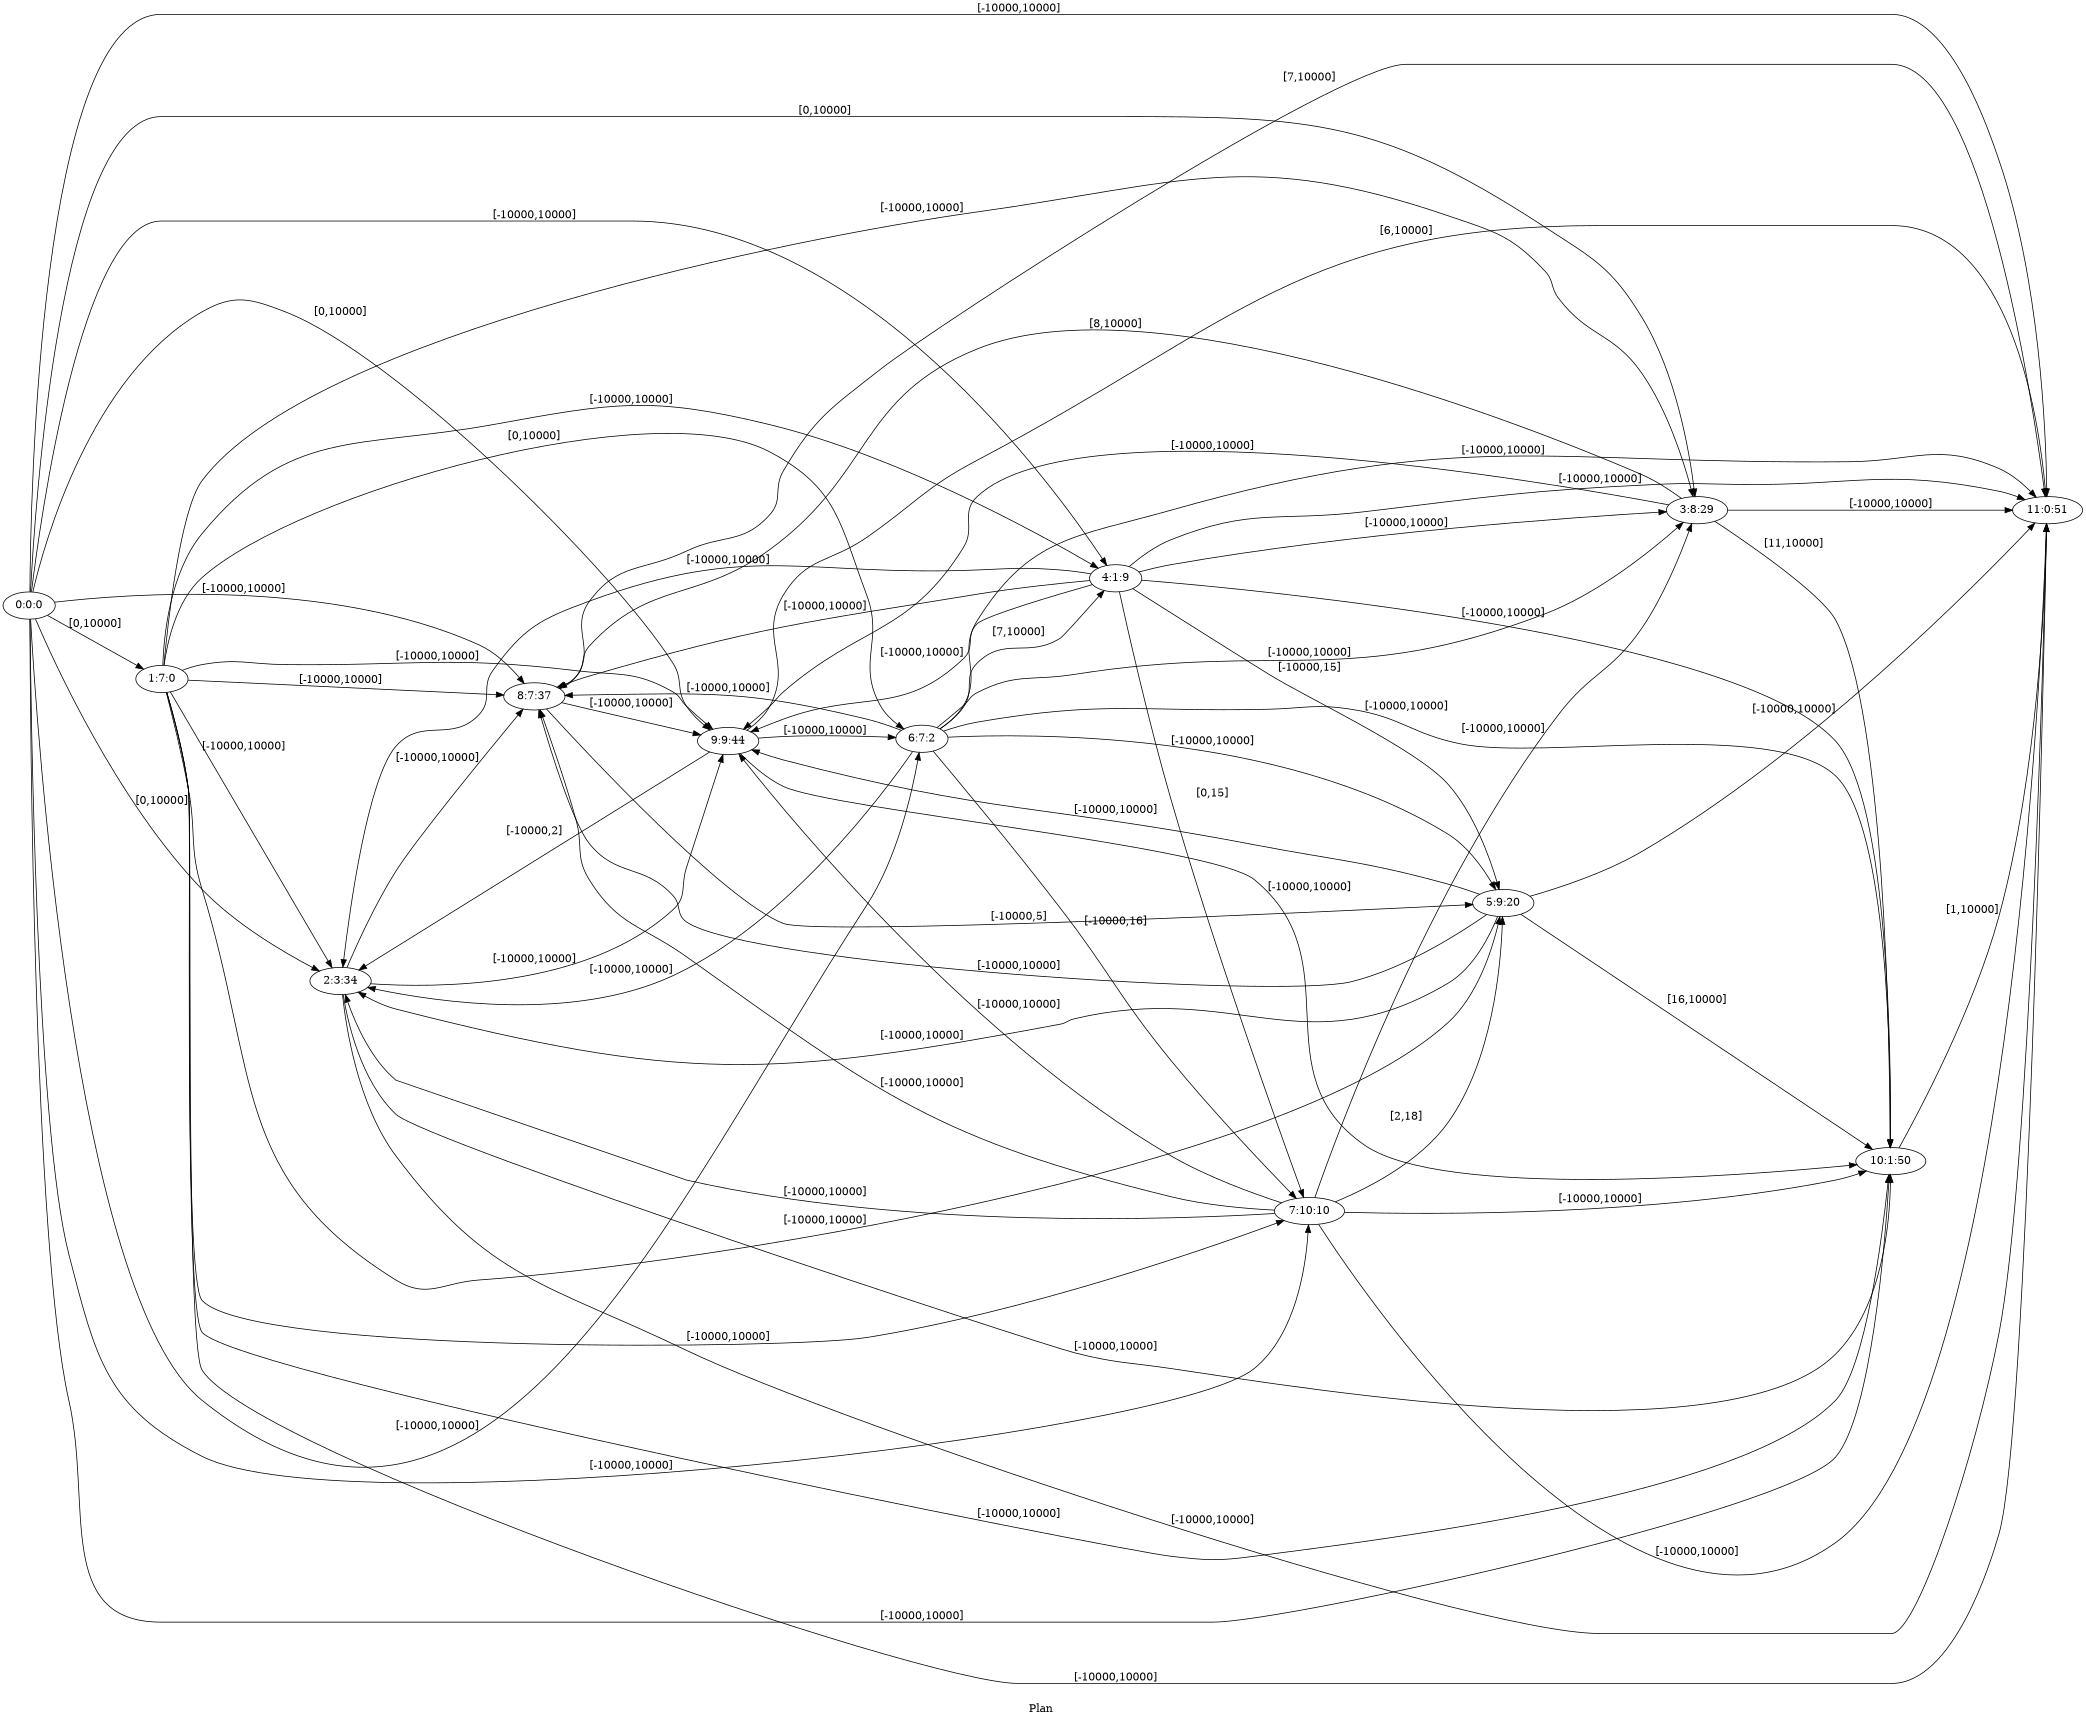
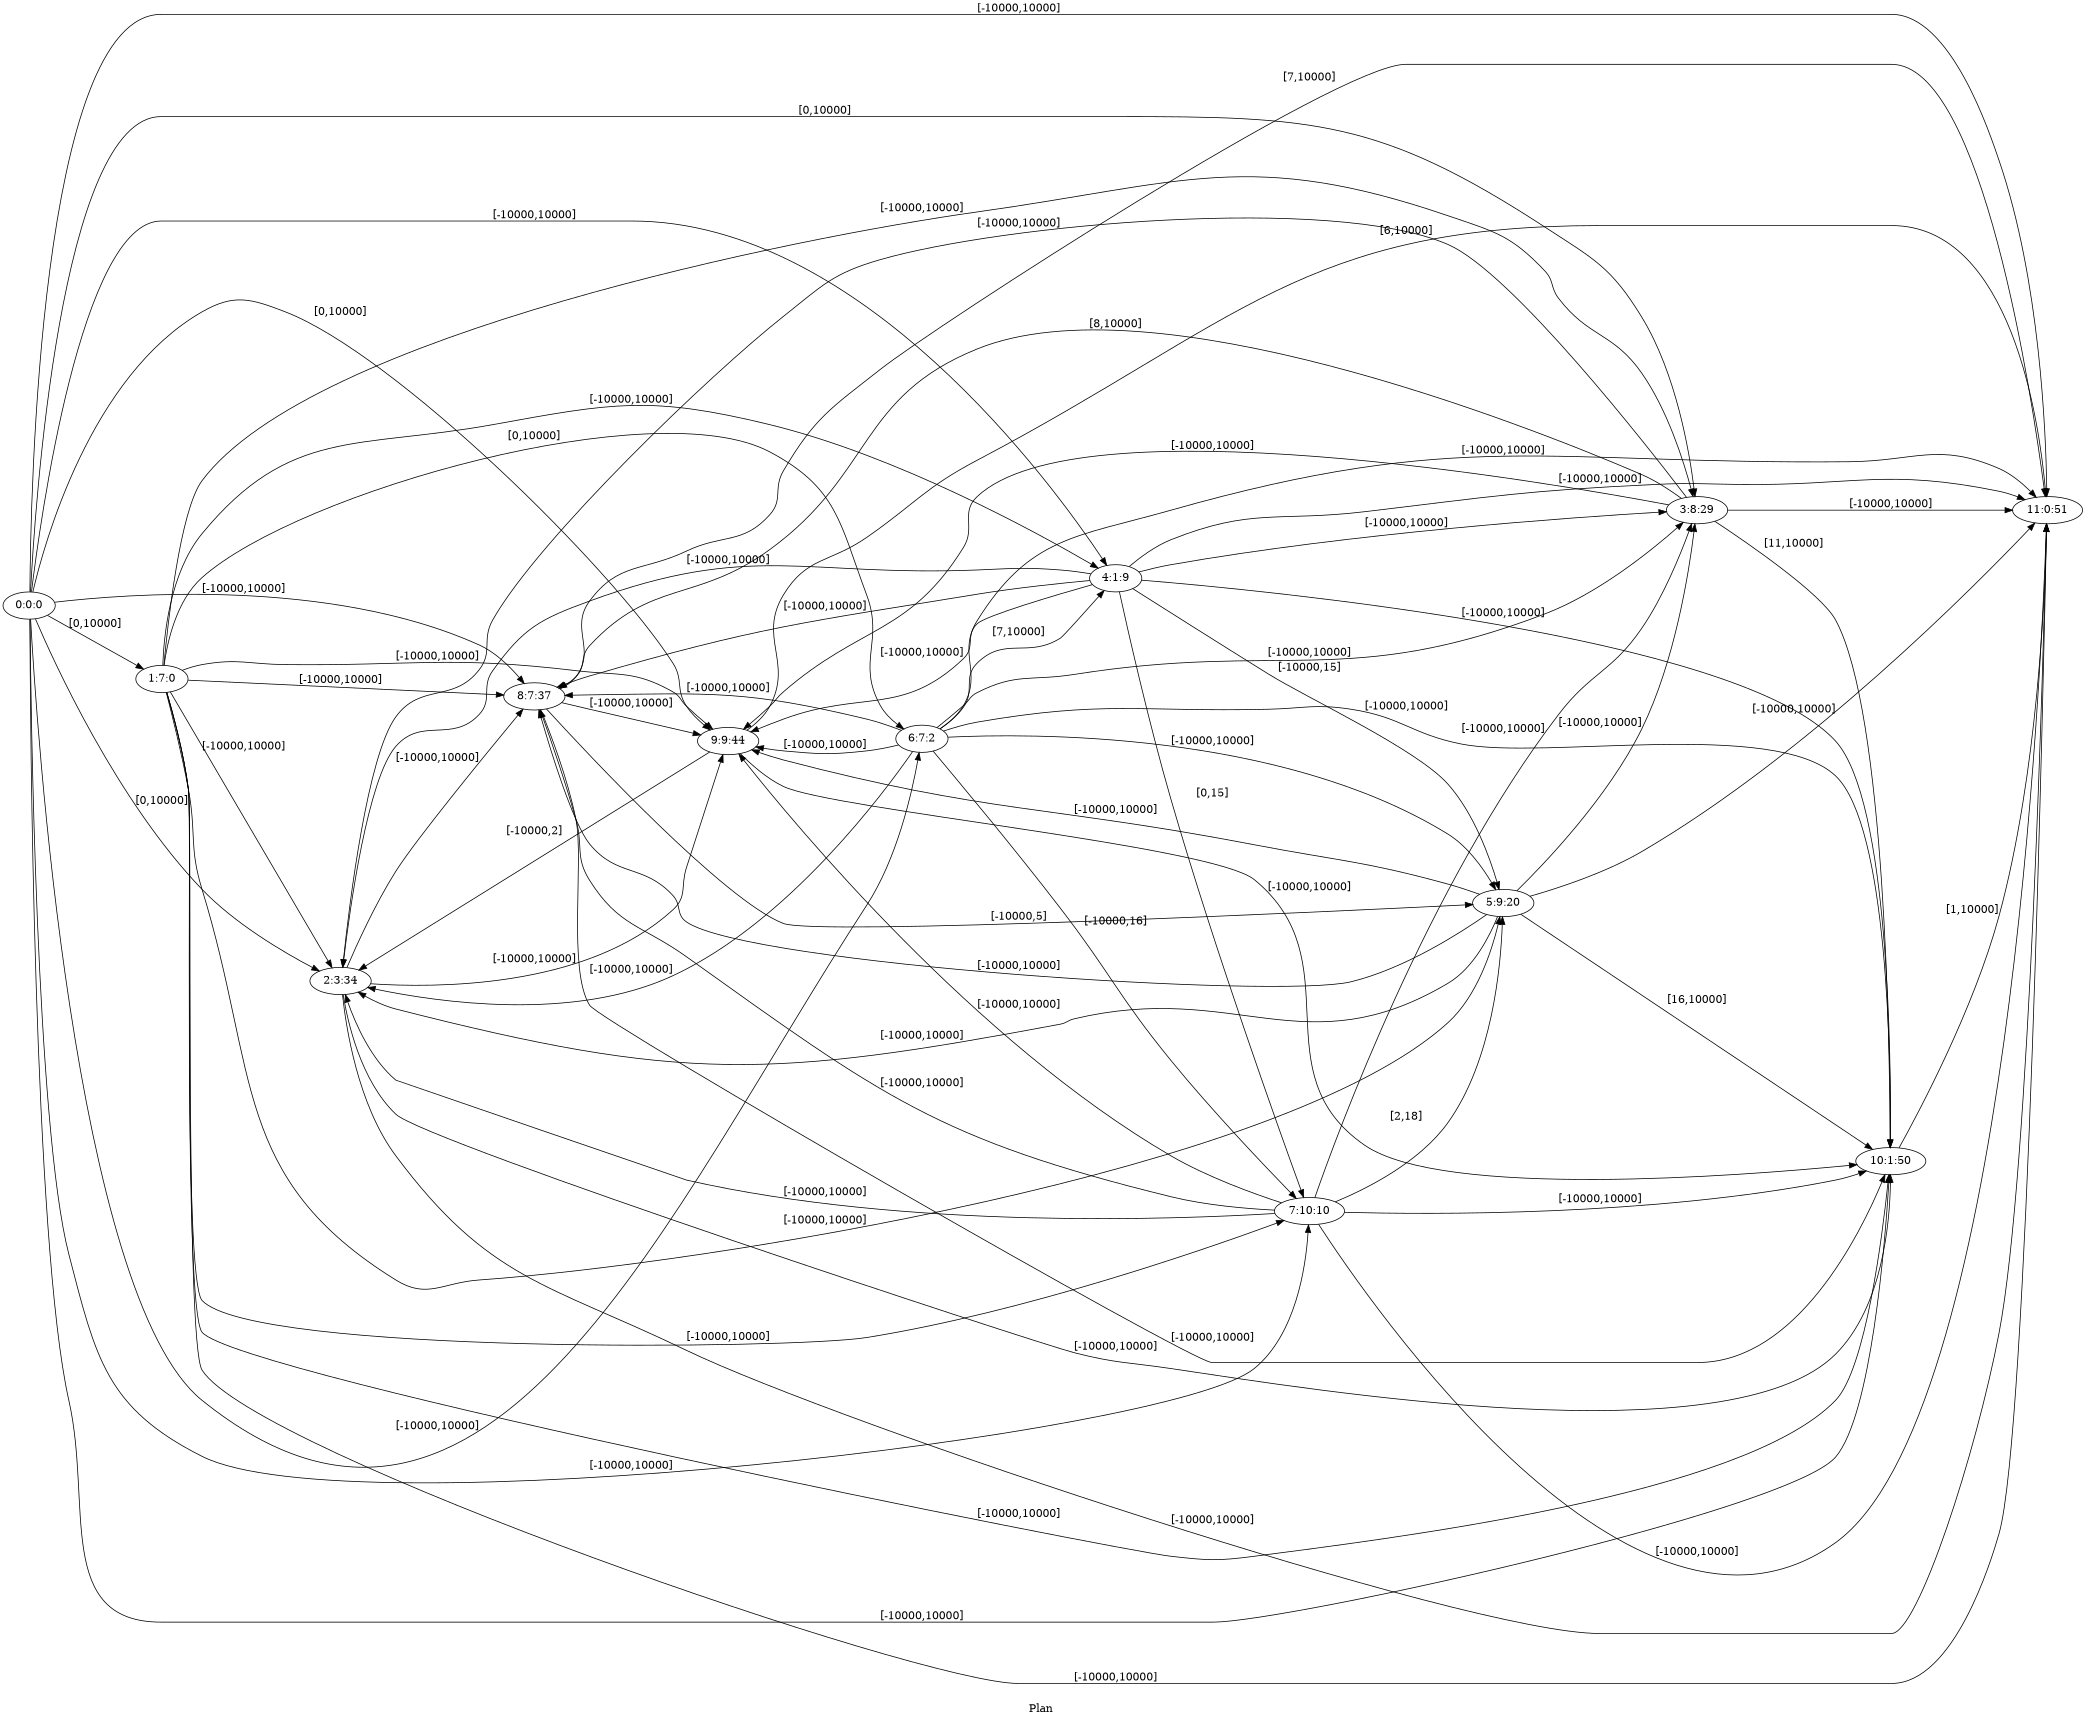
none -> (874, 262)
none -> (1642, 729)
(823, 736) -> (831, 754)
none -> (1095, 1302)
